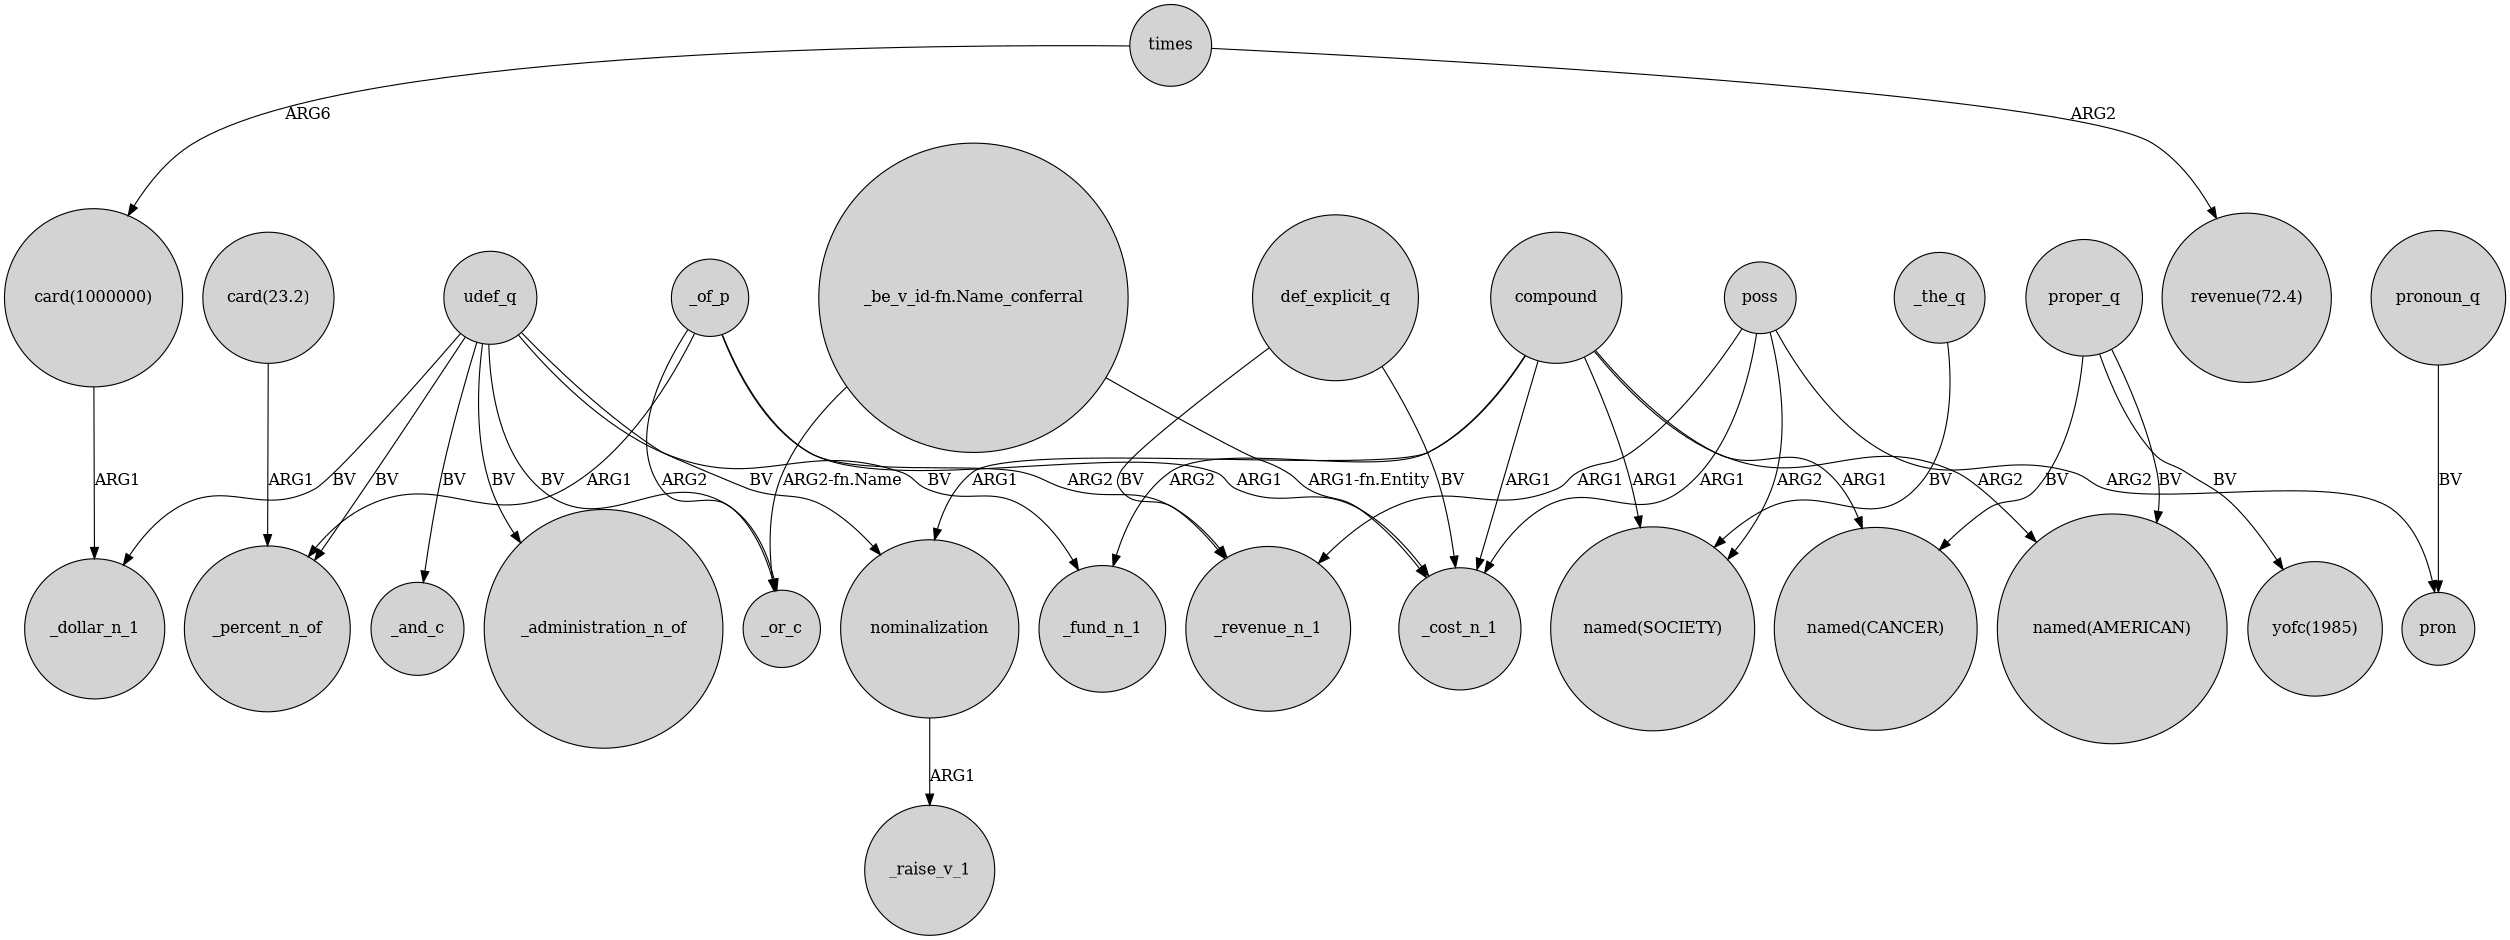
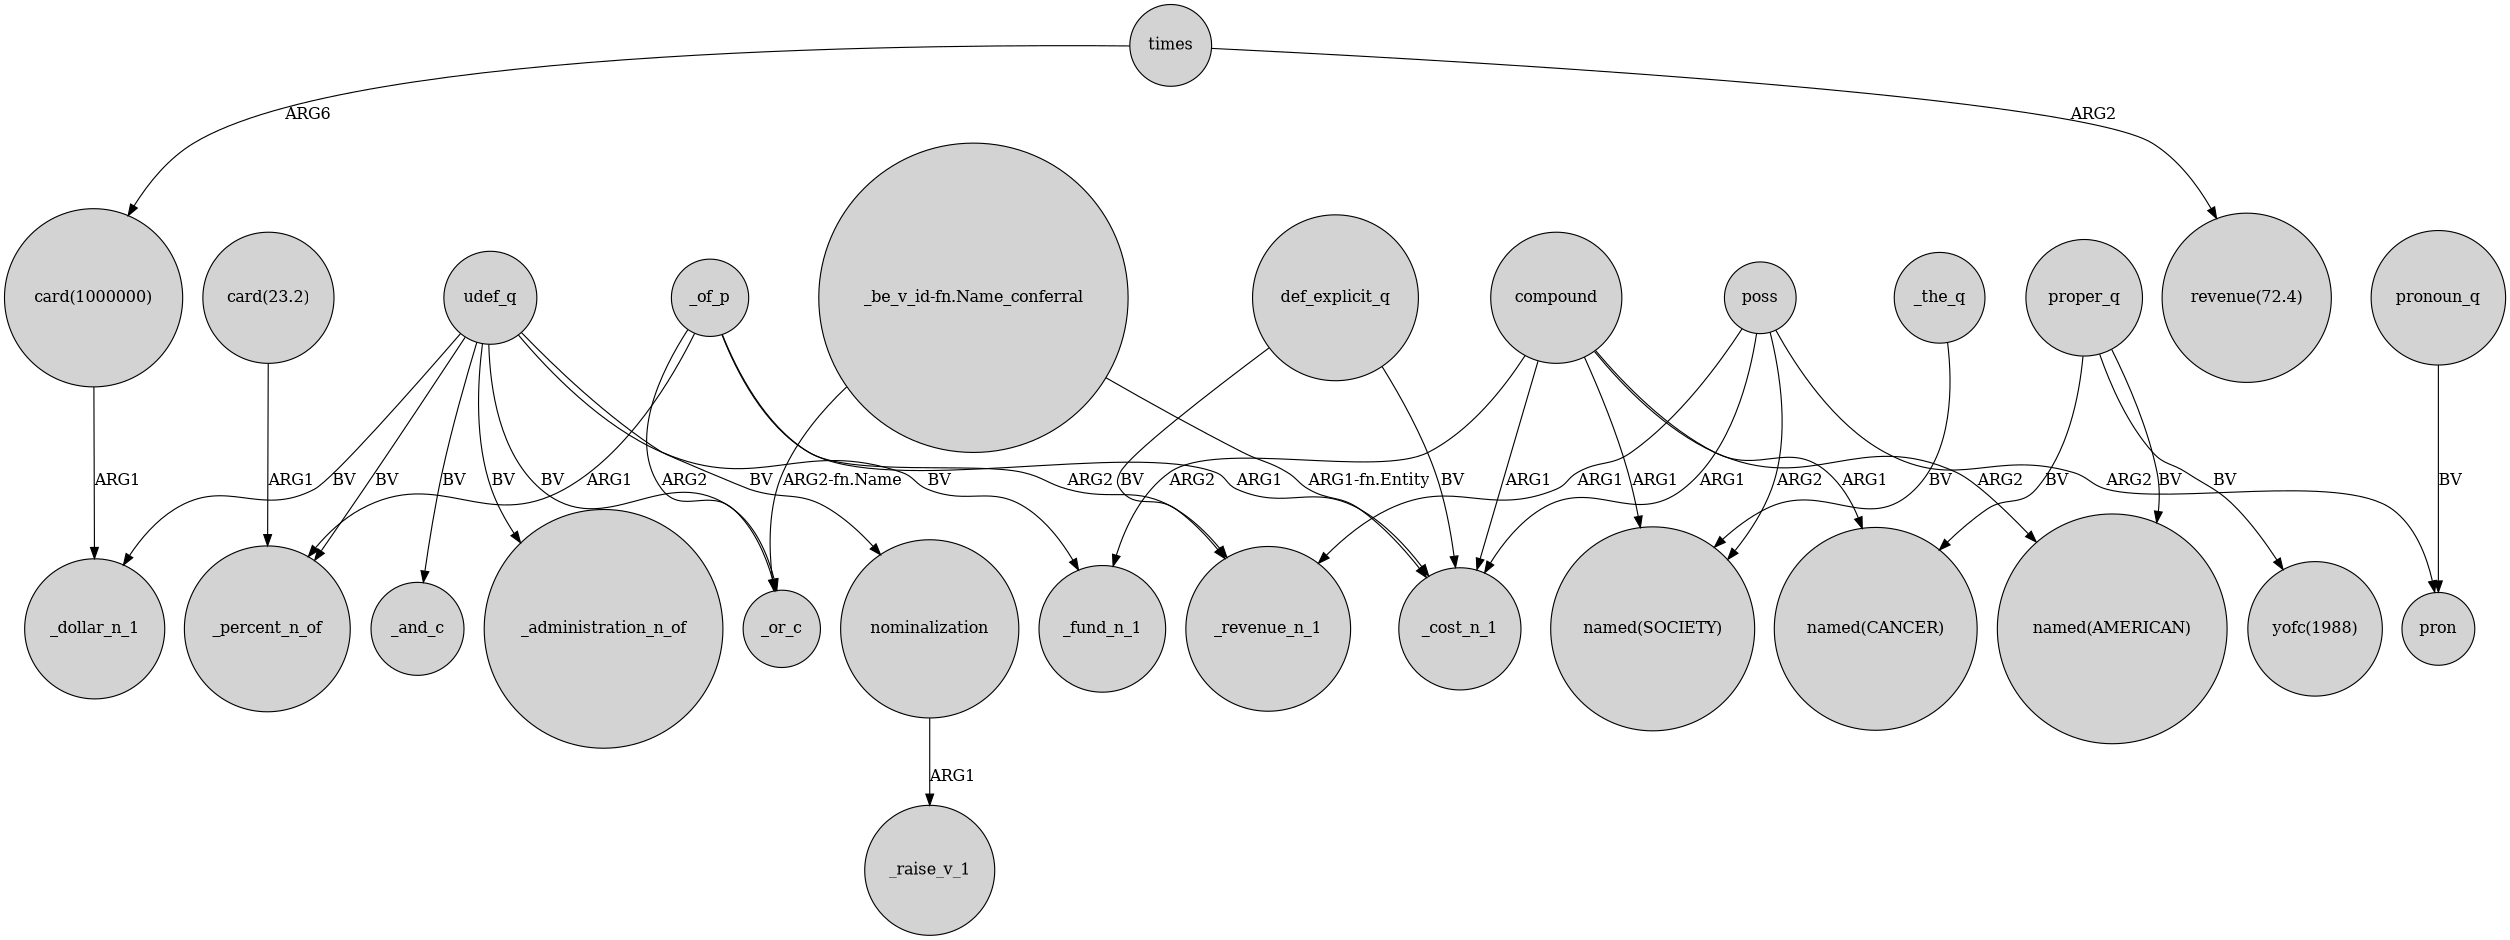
(1235, 460) -> none
(2315, 629) -> (2315, 629)
